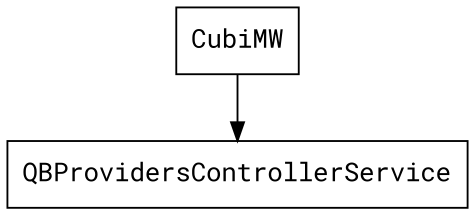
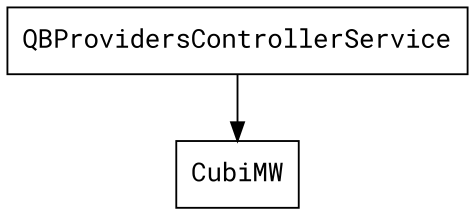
(238, 99) -> (238, 99)
